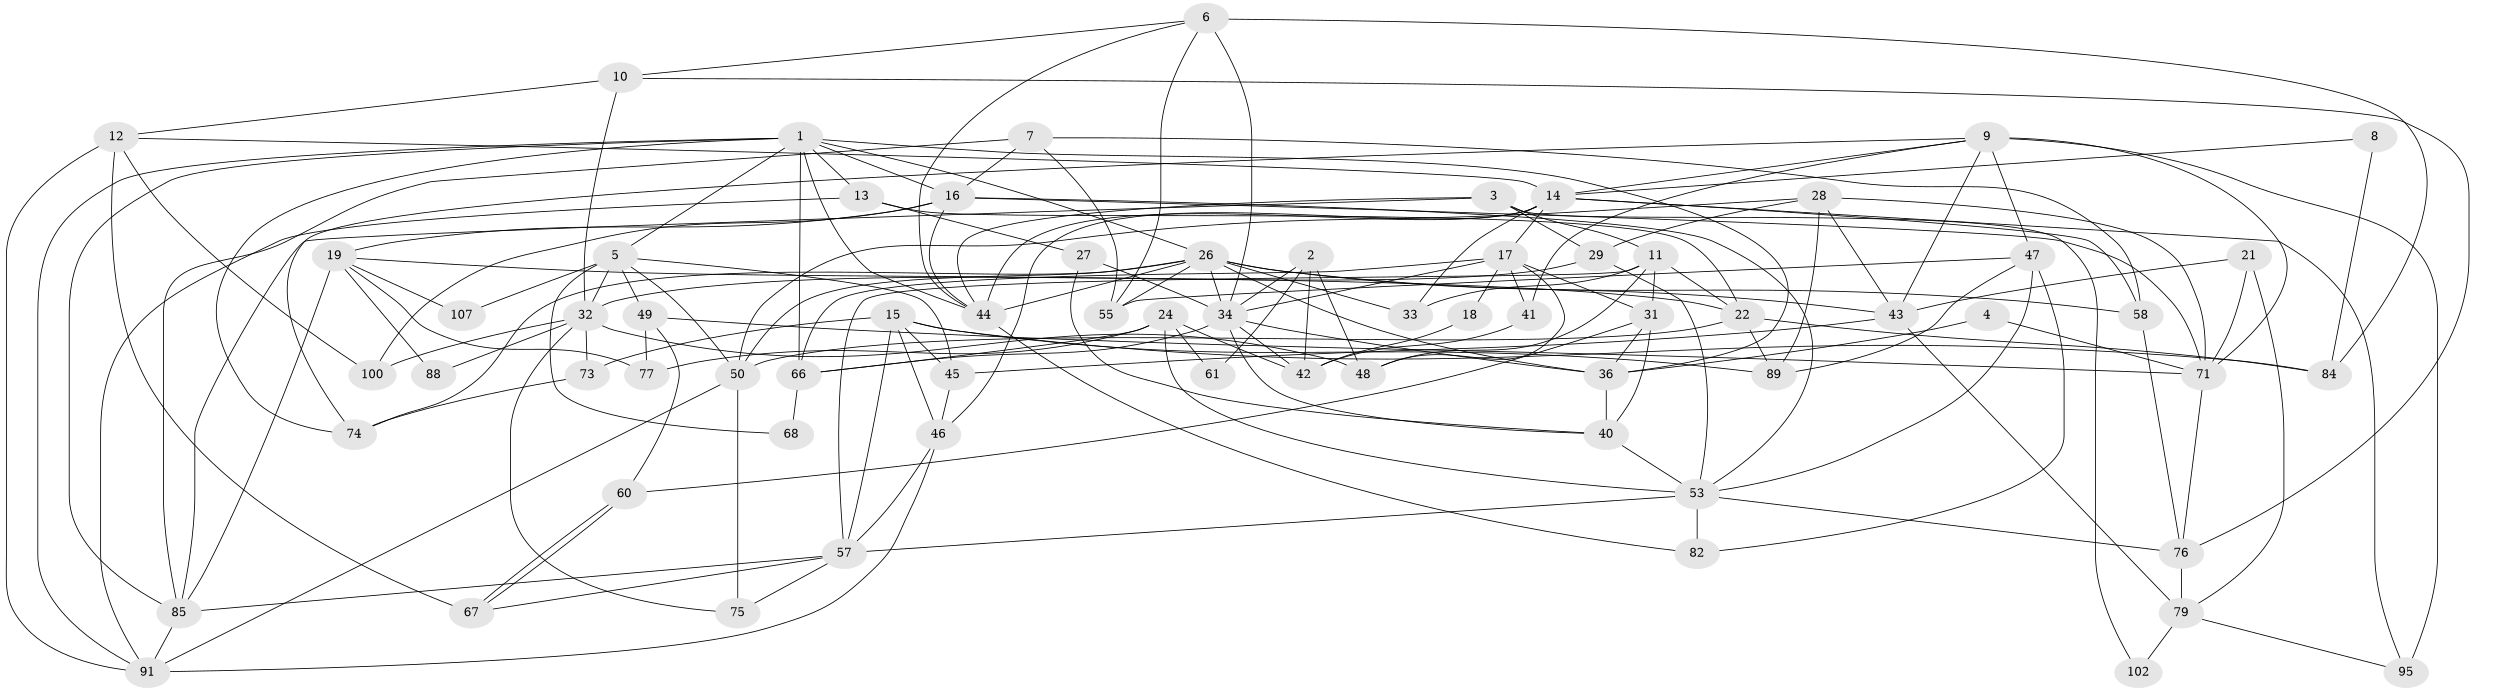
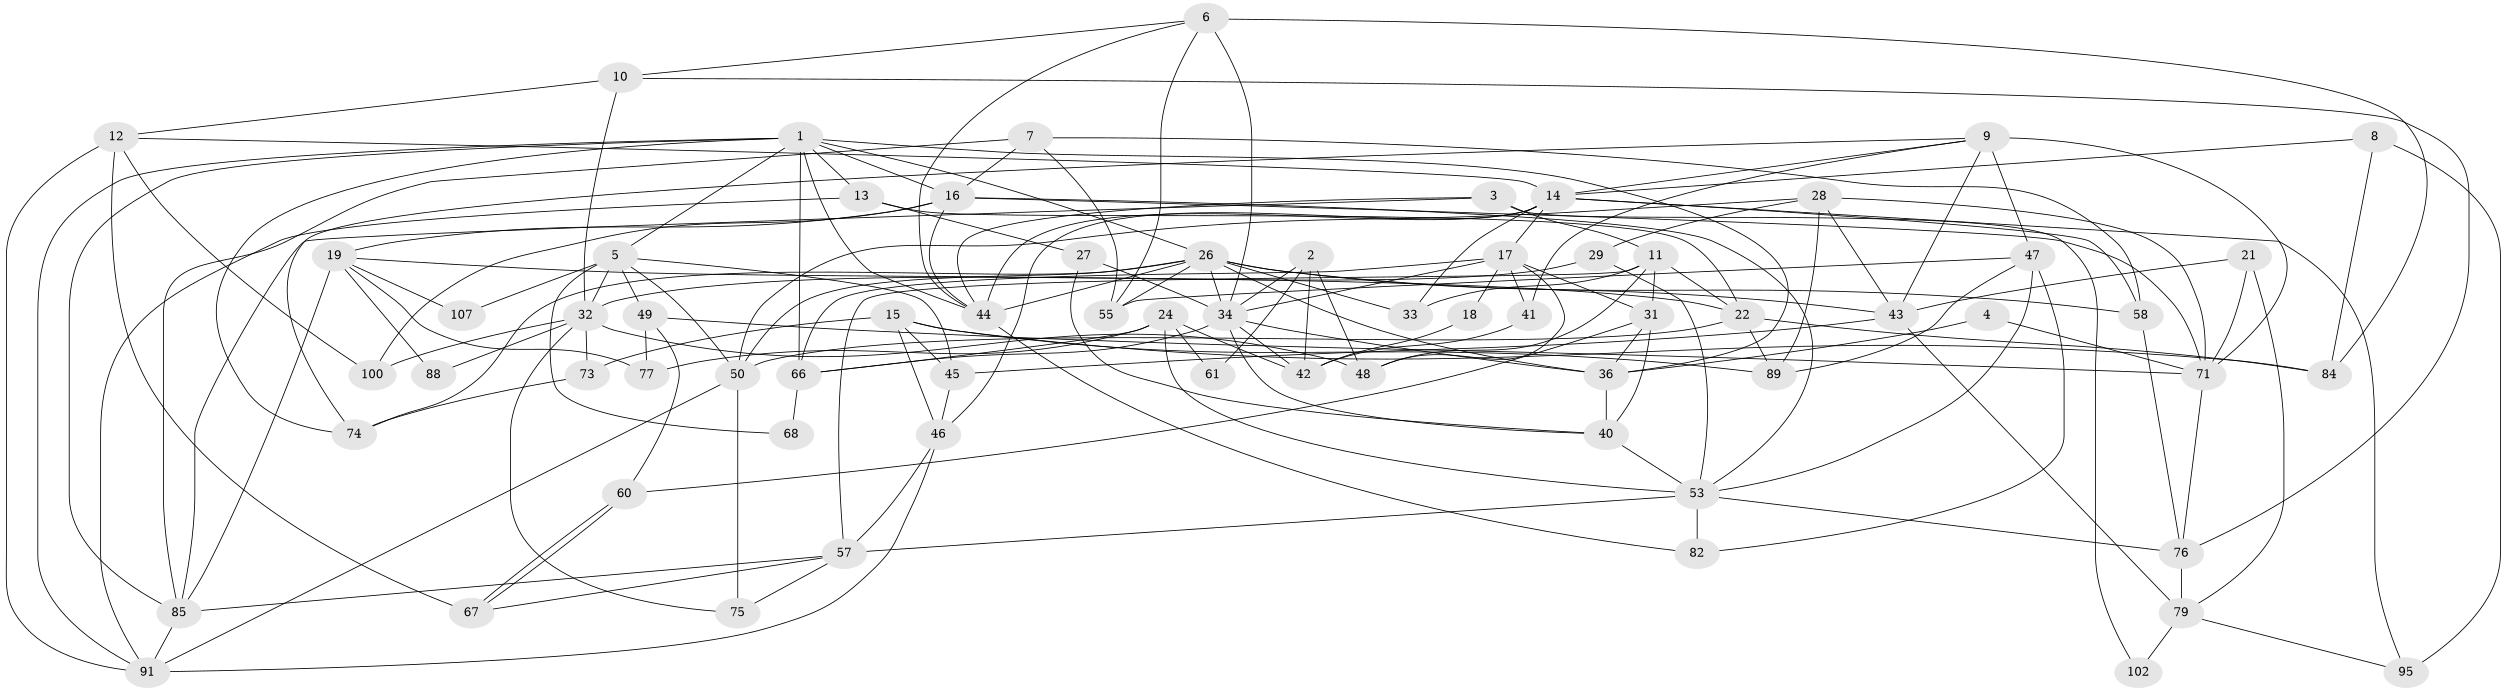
(1547, 227) -> none
(2396, 234) -> (2500, 393)
(871, 435) -> none
